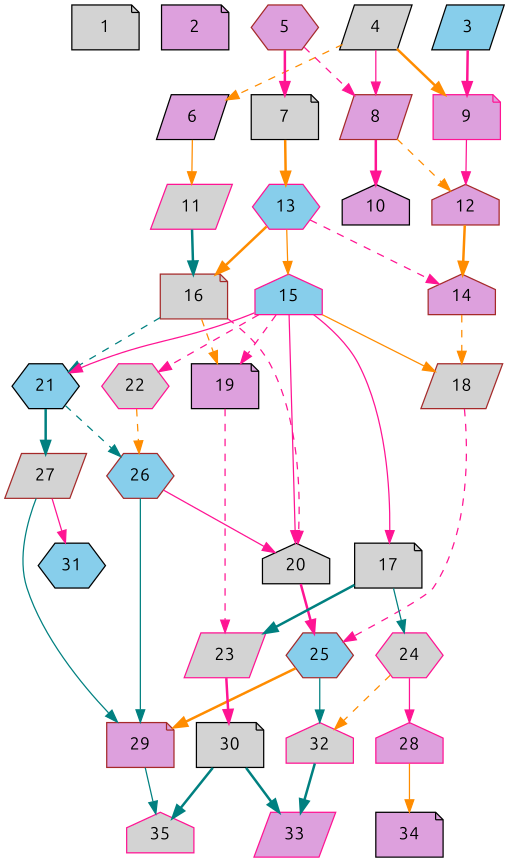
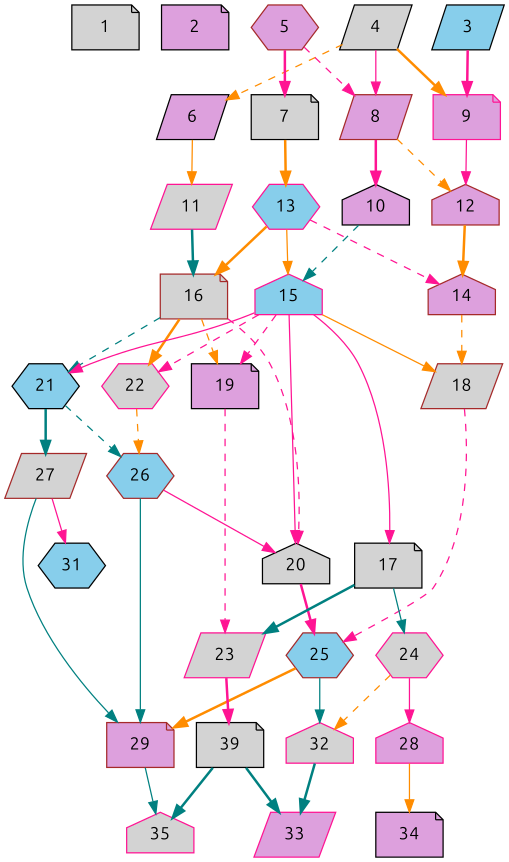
none -> (336, 248)
none -> (171, 331)
(230, 745) -> (230, 745)
